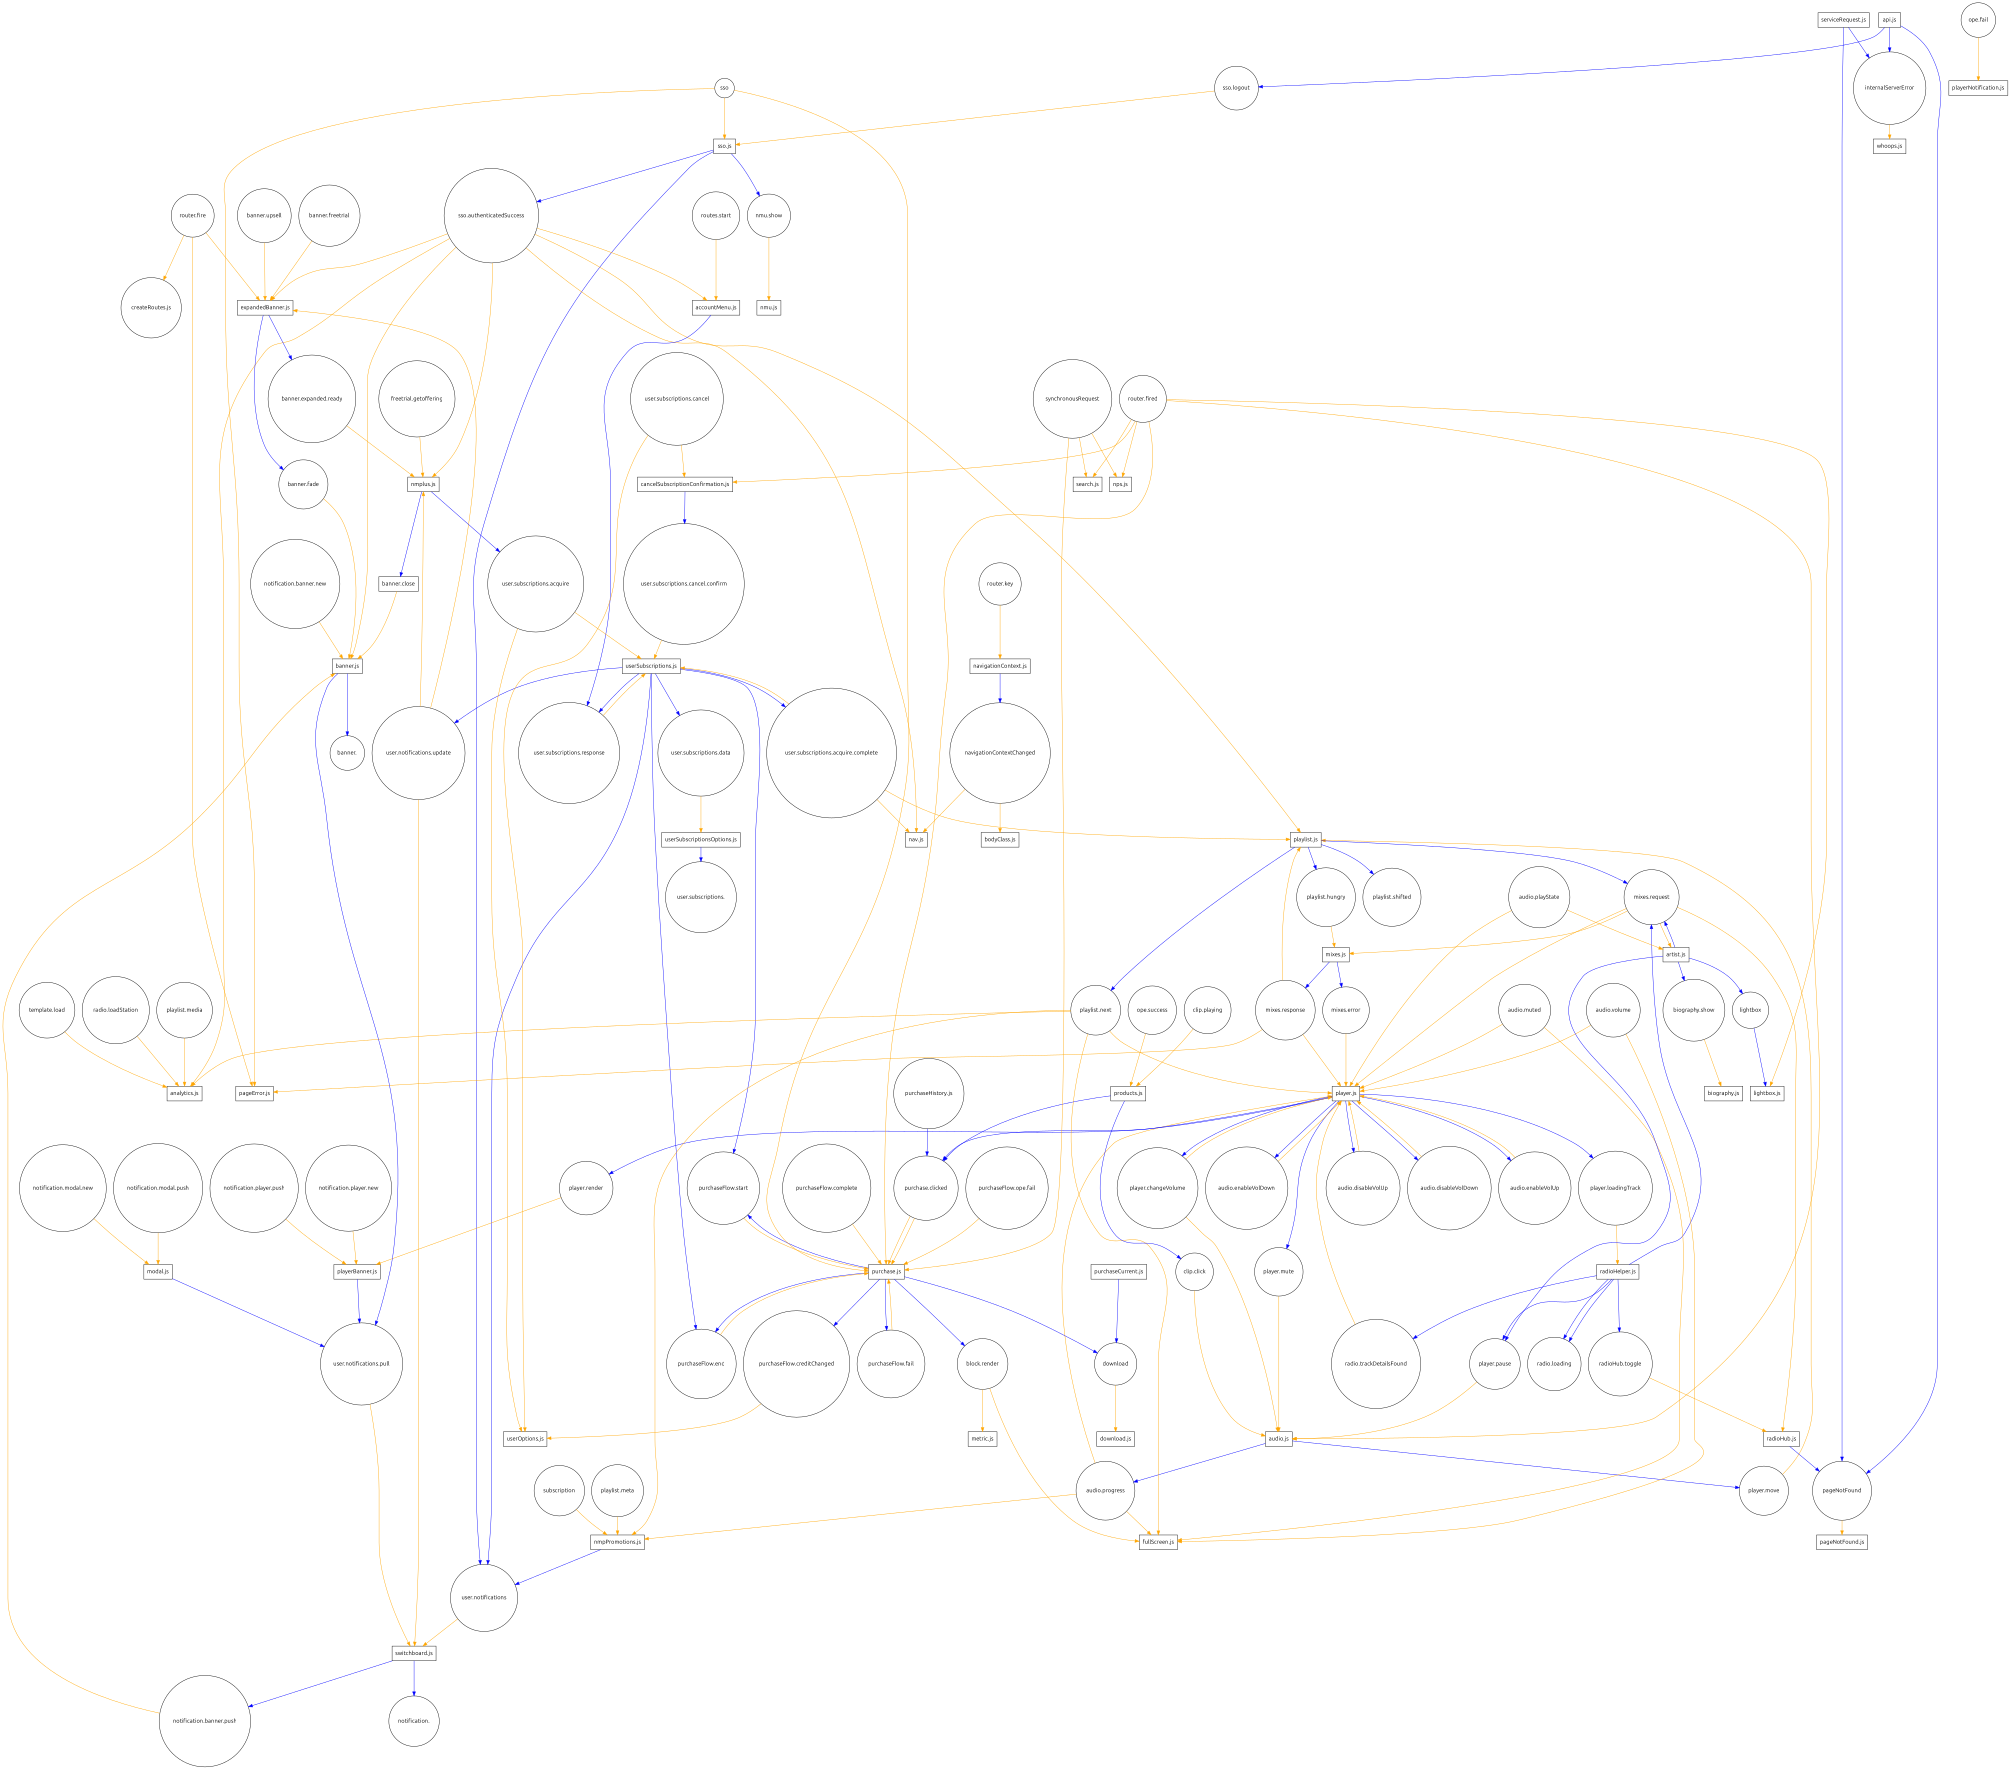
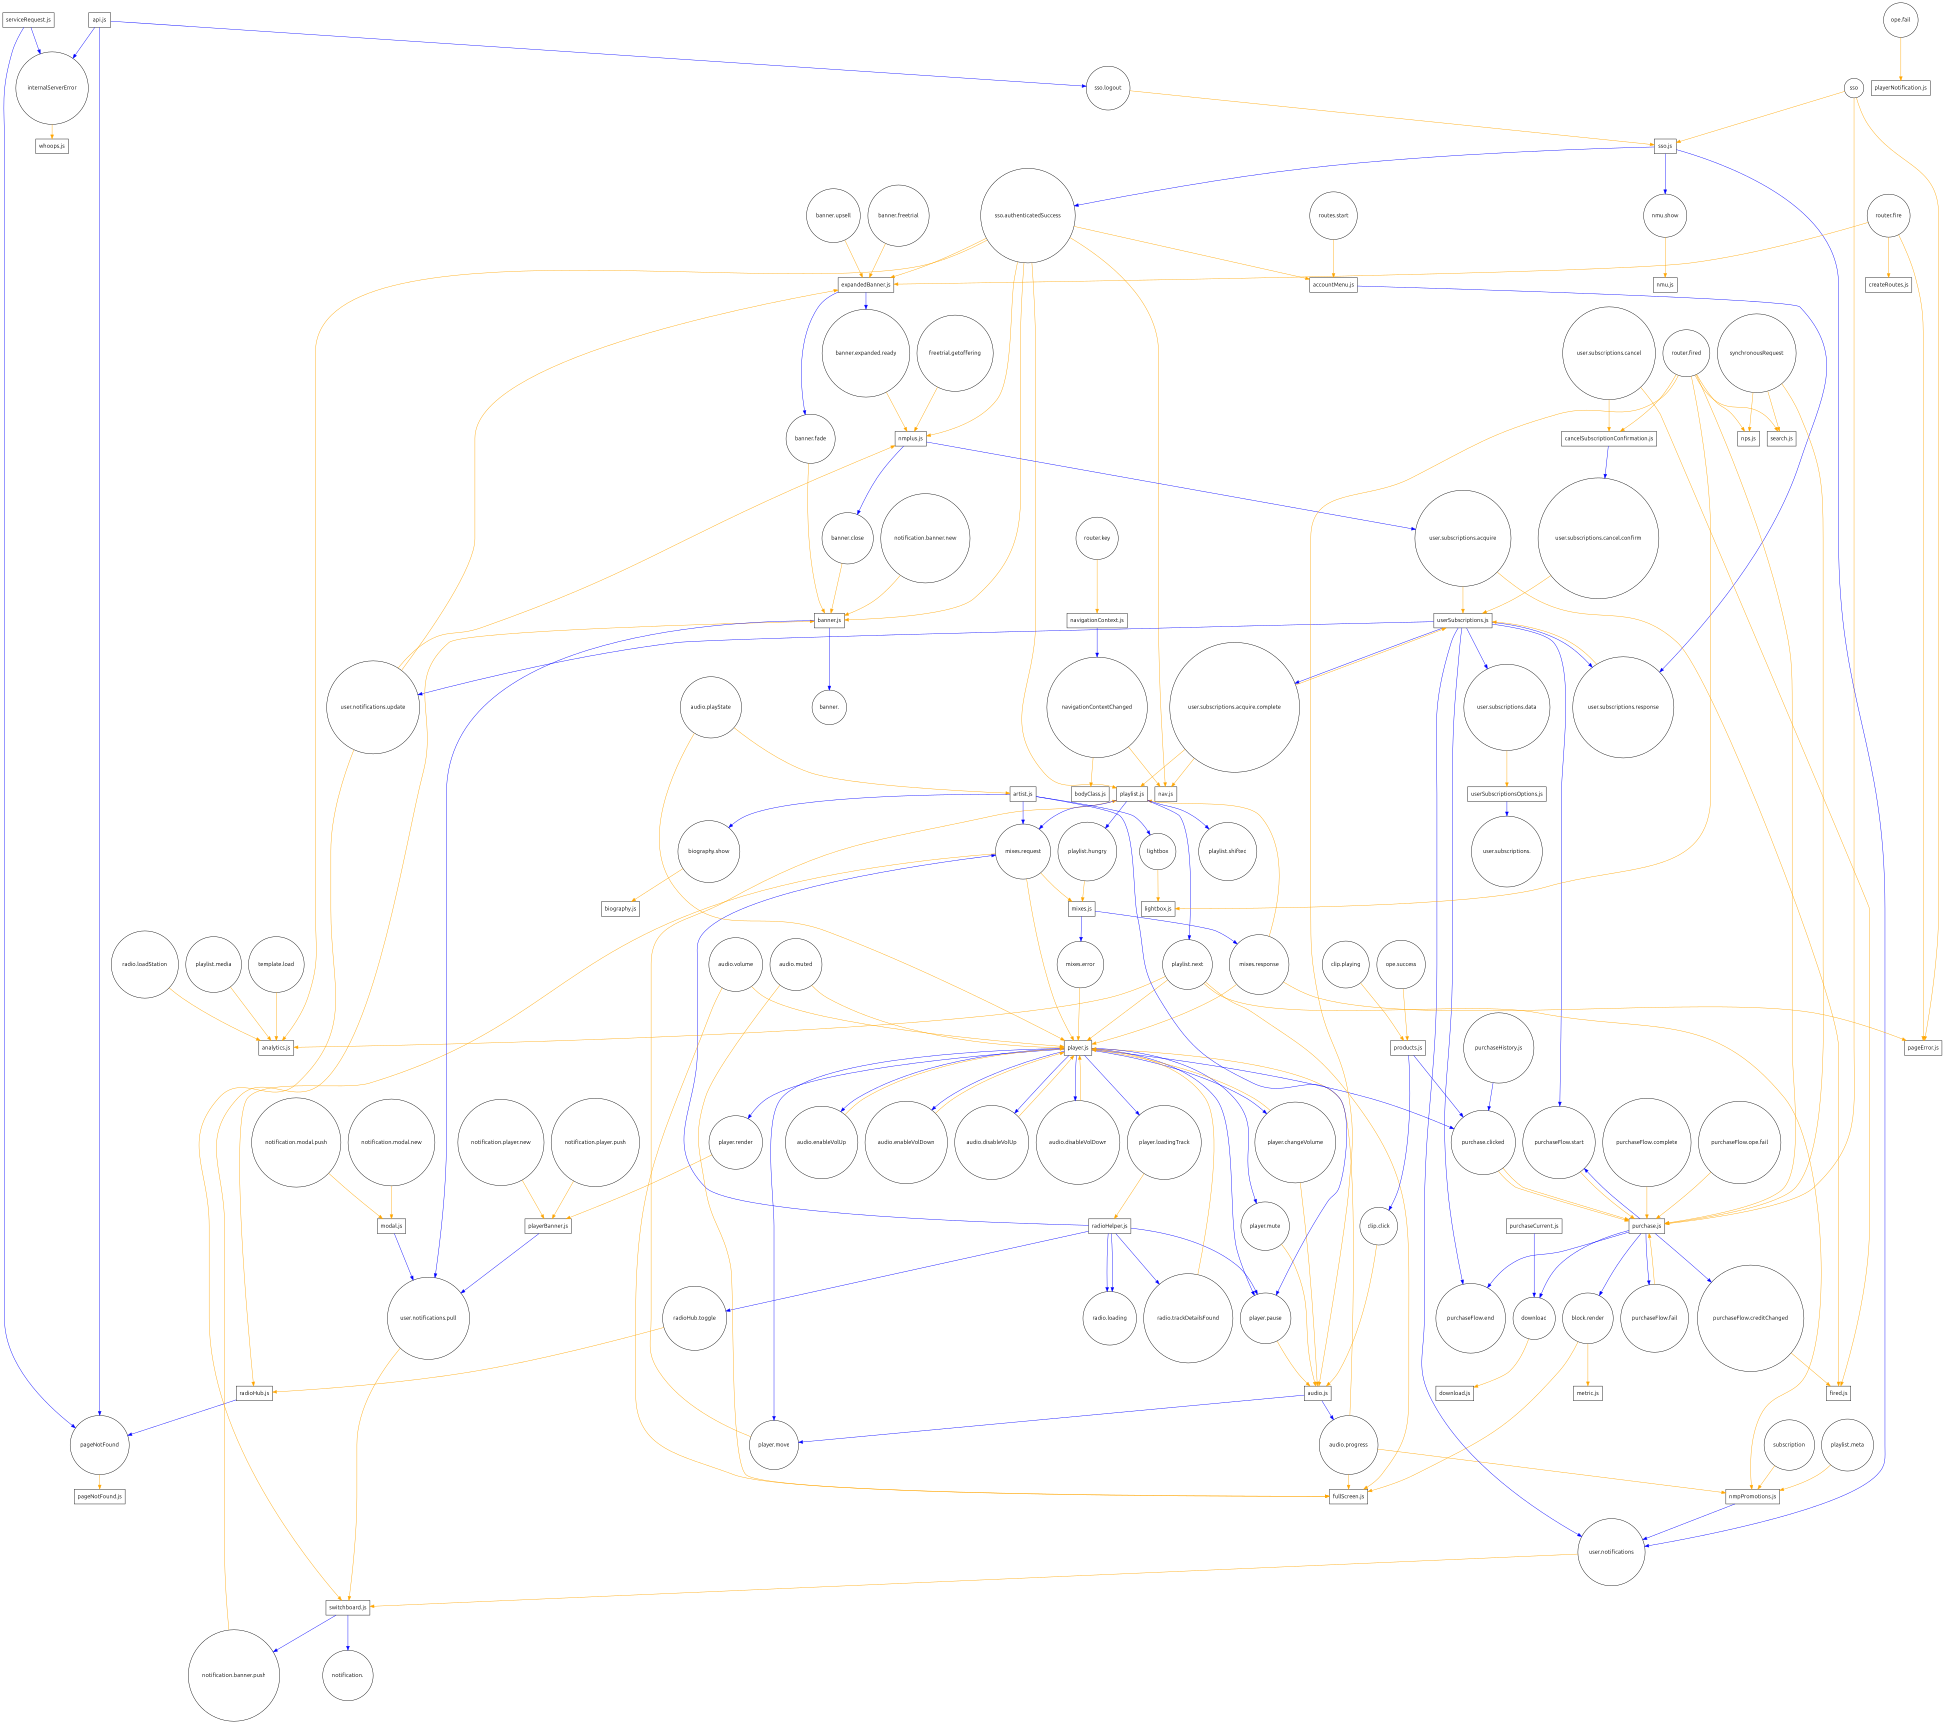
(151, 308) -> (1889, 285)
(399, 584) -> (848, 538)
(1664, 934) -> none
(1759, 1055) -> (1158, 884)
none -> (775, 1111)
none -> (1227, 1127)
(778, 1293) -> none
(525, 1439) -> (1839, 1393)
